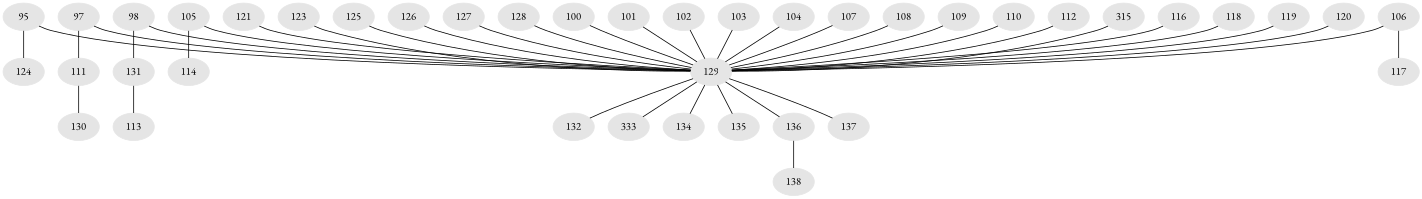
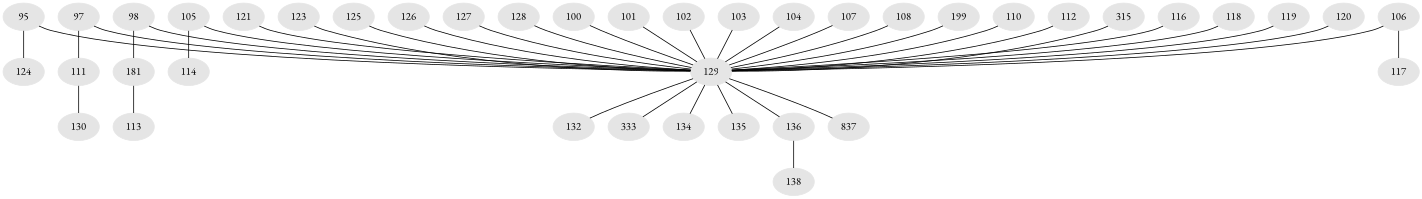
(959, 17) -> (959, 17)
(134, 72) -> (134, 72)
(849, 127) -> (849, 127)
